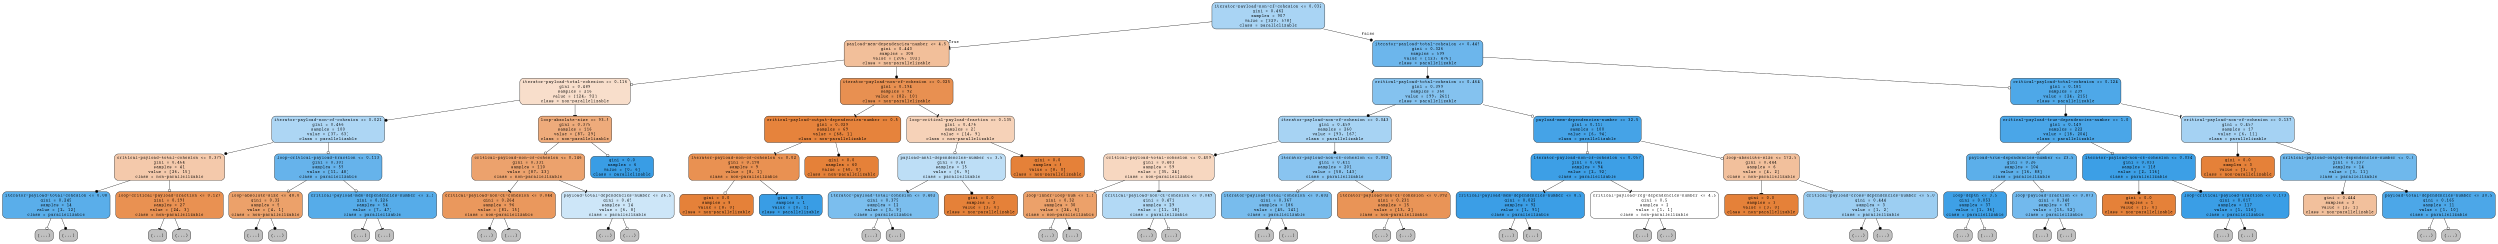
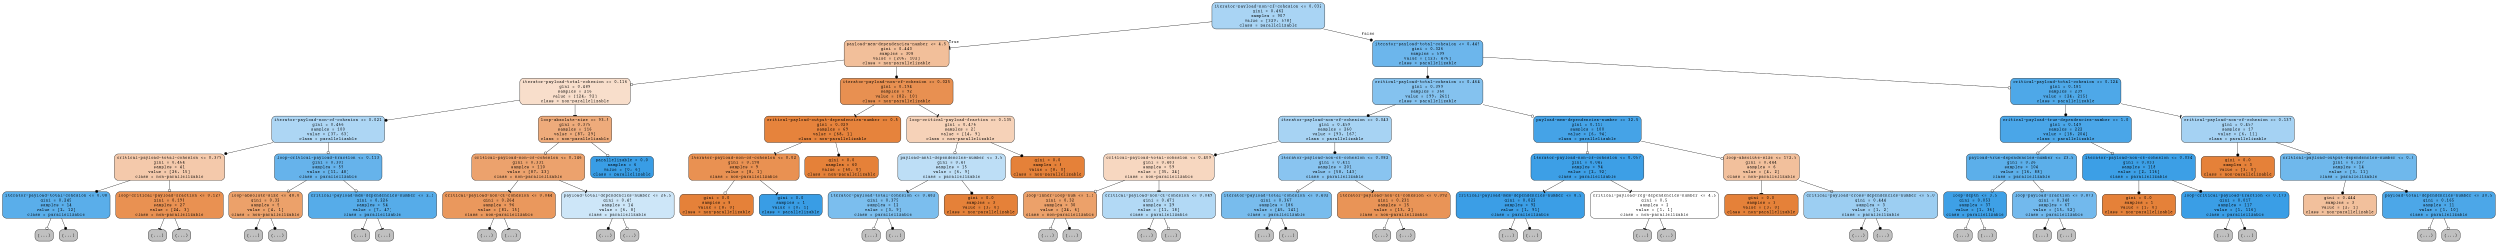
(622, 167) -> (622, 167)
